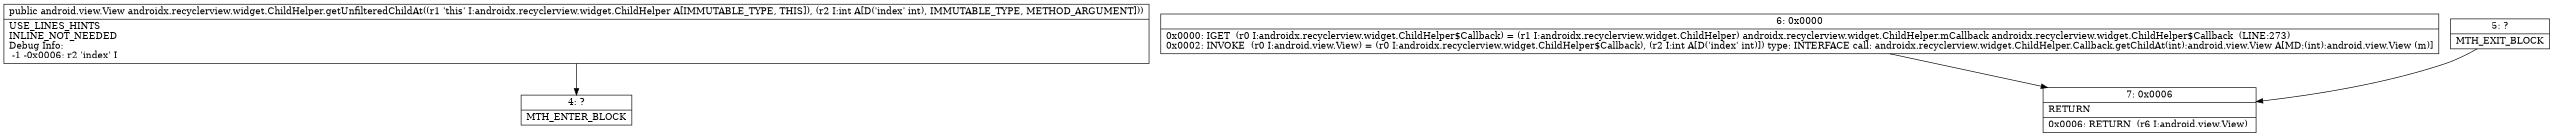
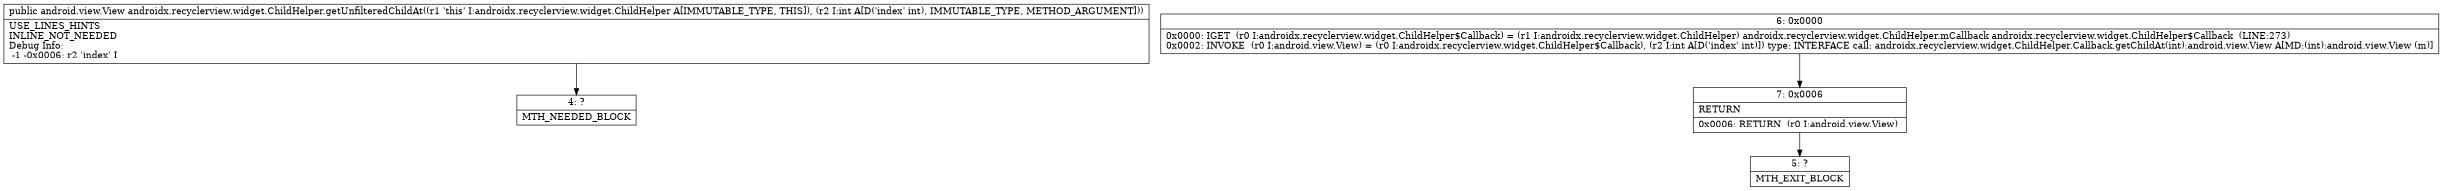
(2372, 83) -> (1800, 141)
(576, 117) -> (576, 117)
(2150, 125) -> (1800, 125)
